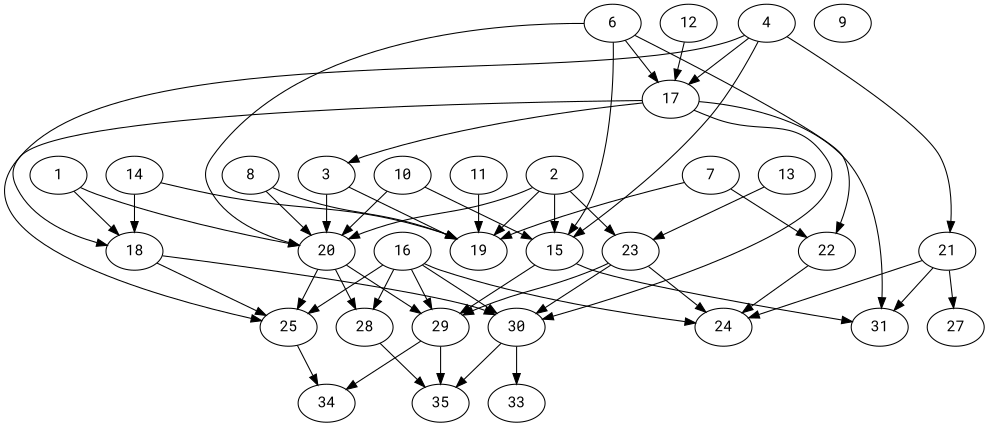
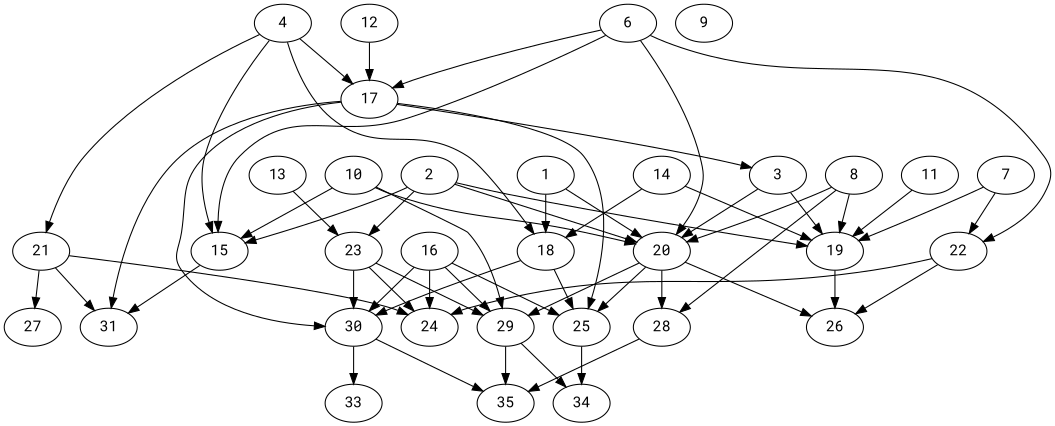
(387, 282) -> (762, 248)
(508, 282) -> (455, 226)
none -> (835, 327)
